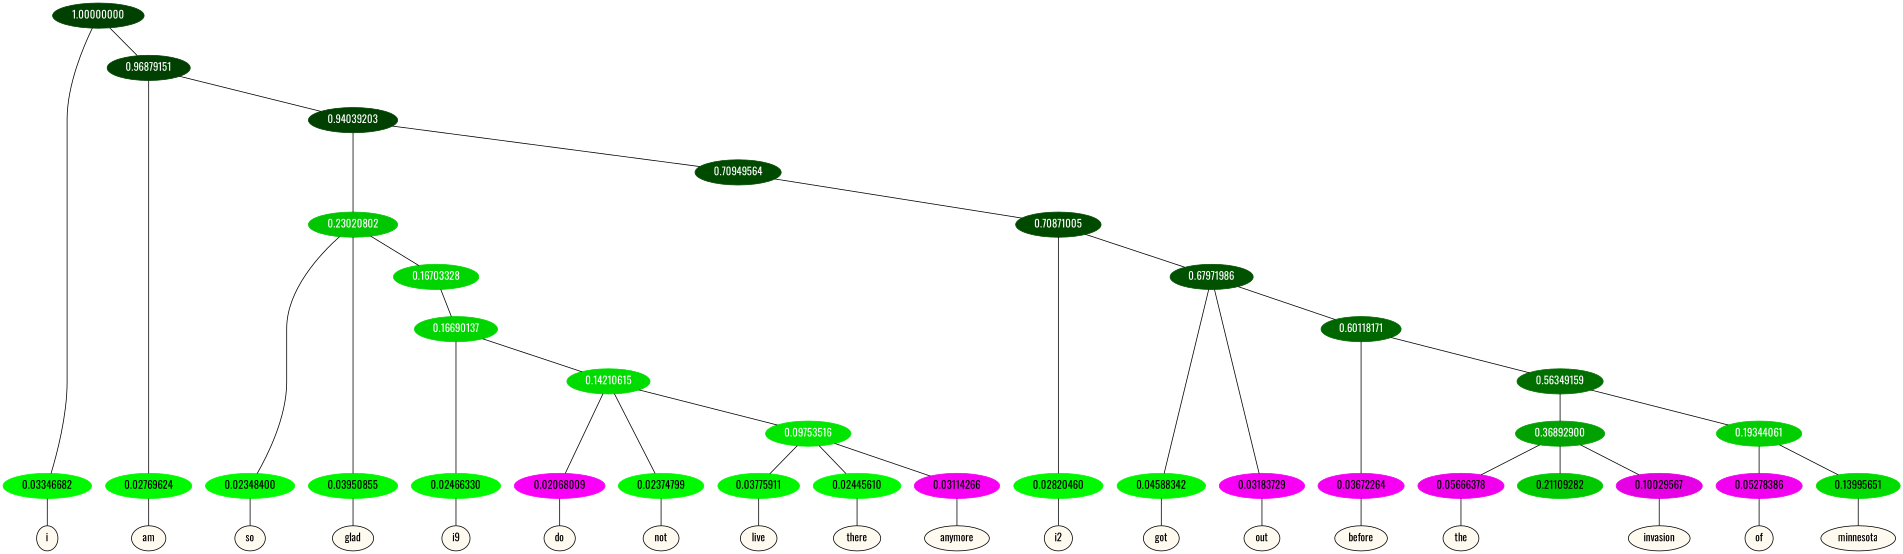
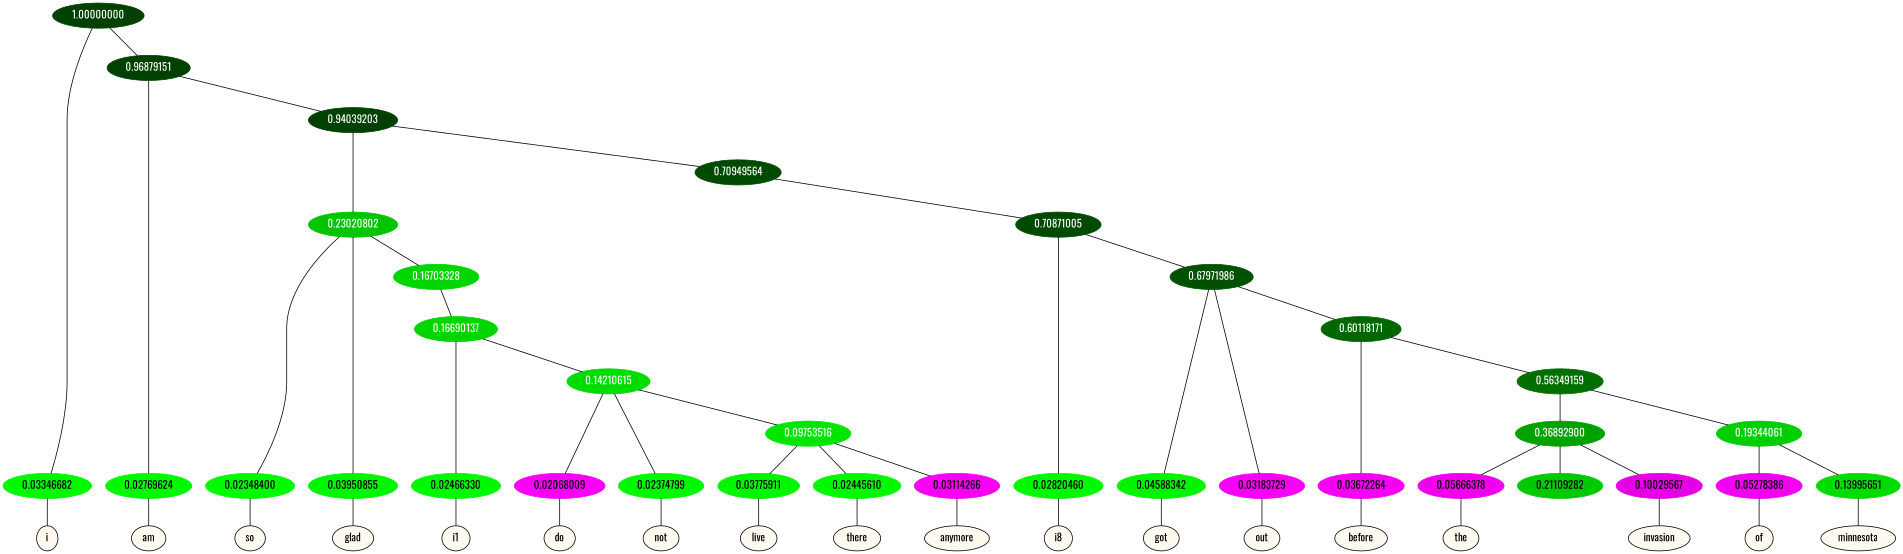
(456, 538) -> (456, 538)
(1058, 538) -> (1058, 538)
